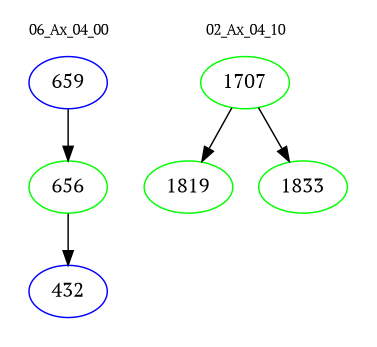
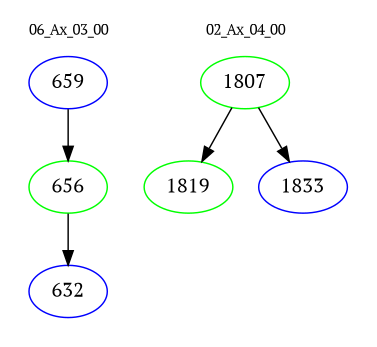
(69, 31) -> (69, 31)
(246, 31) -> (246, 31)
(245, 83) -> (245, 83)
(303, 187) -> (303, 187)
(68, 291) -> (68, 291)
